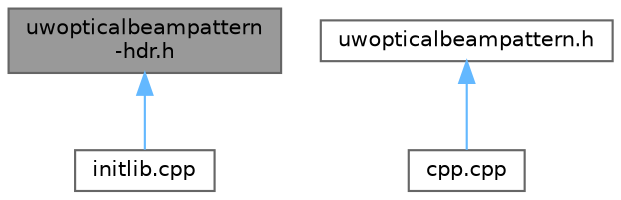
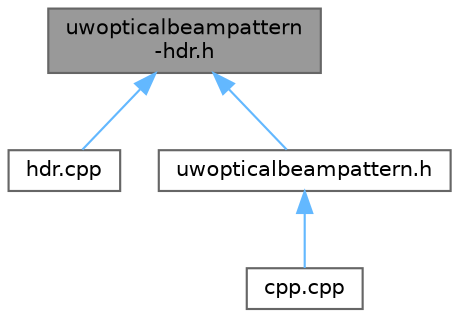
none -> (258, 119)
(145, 171) -> (64, 171)
